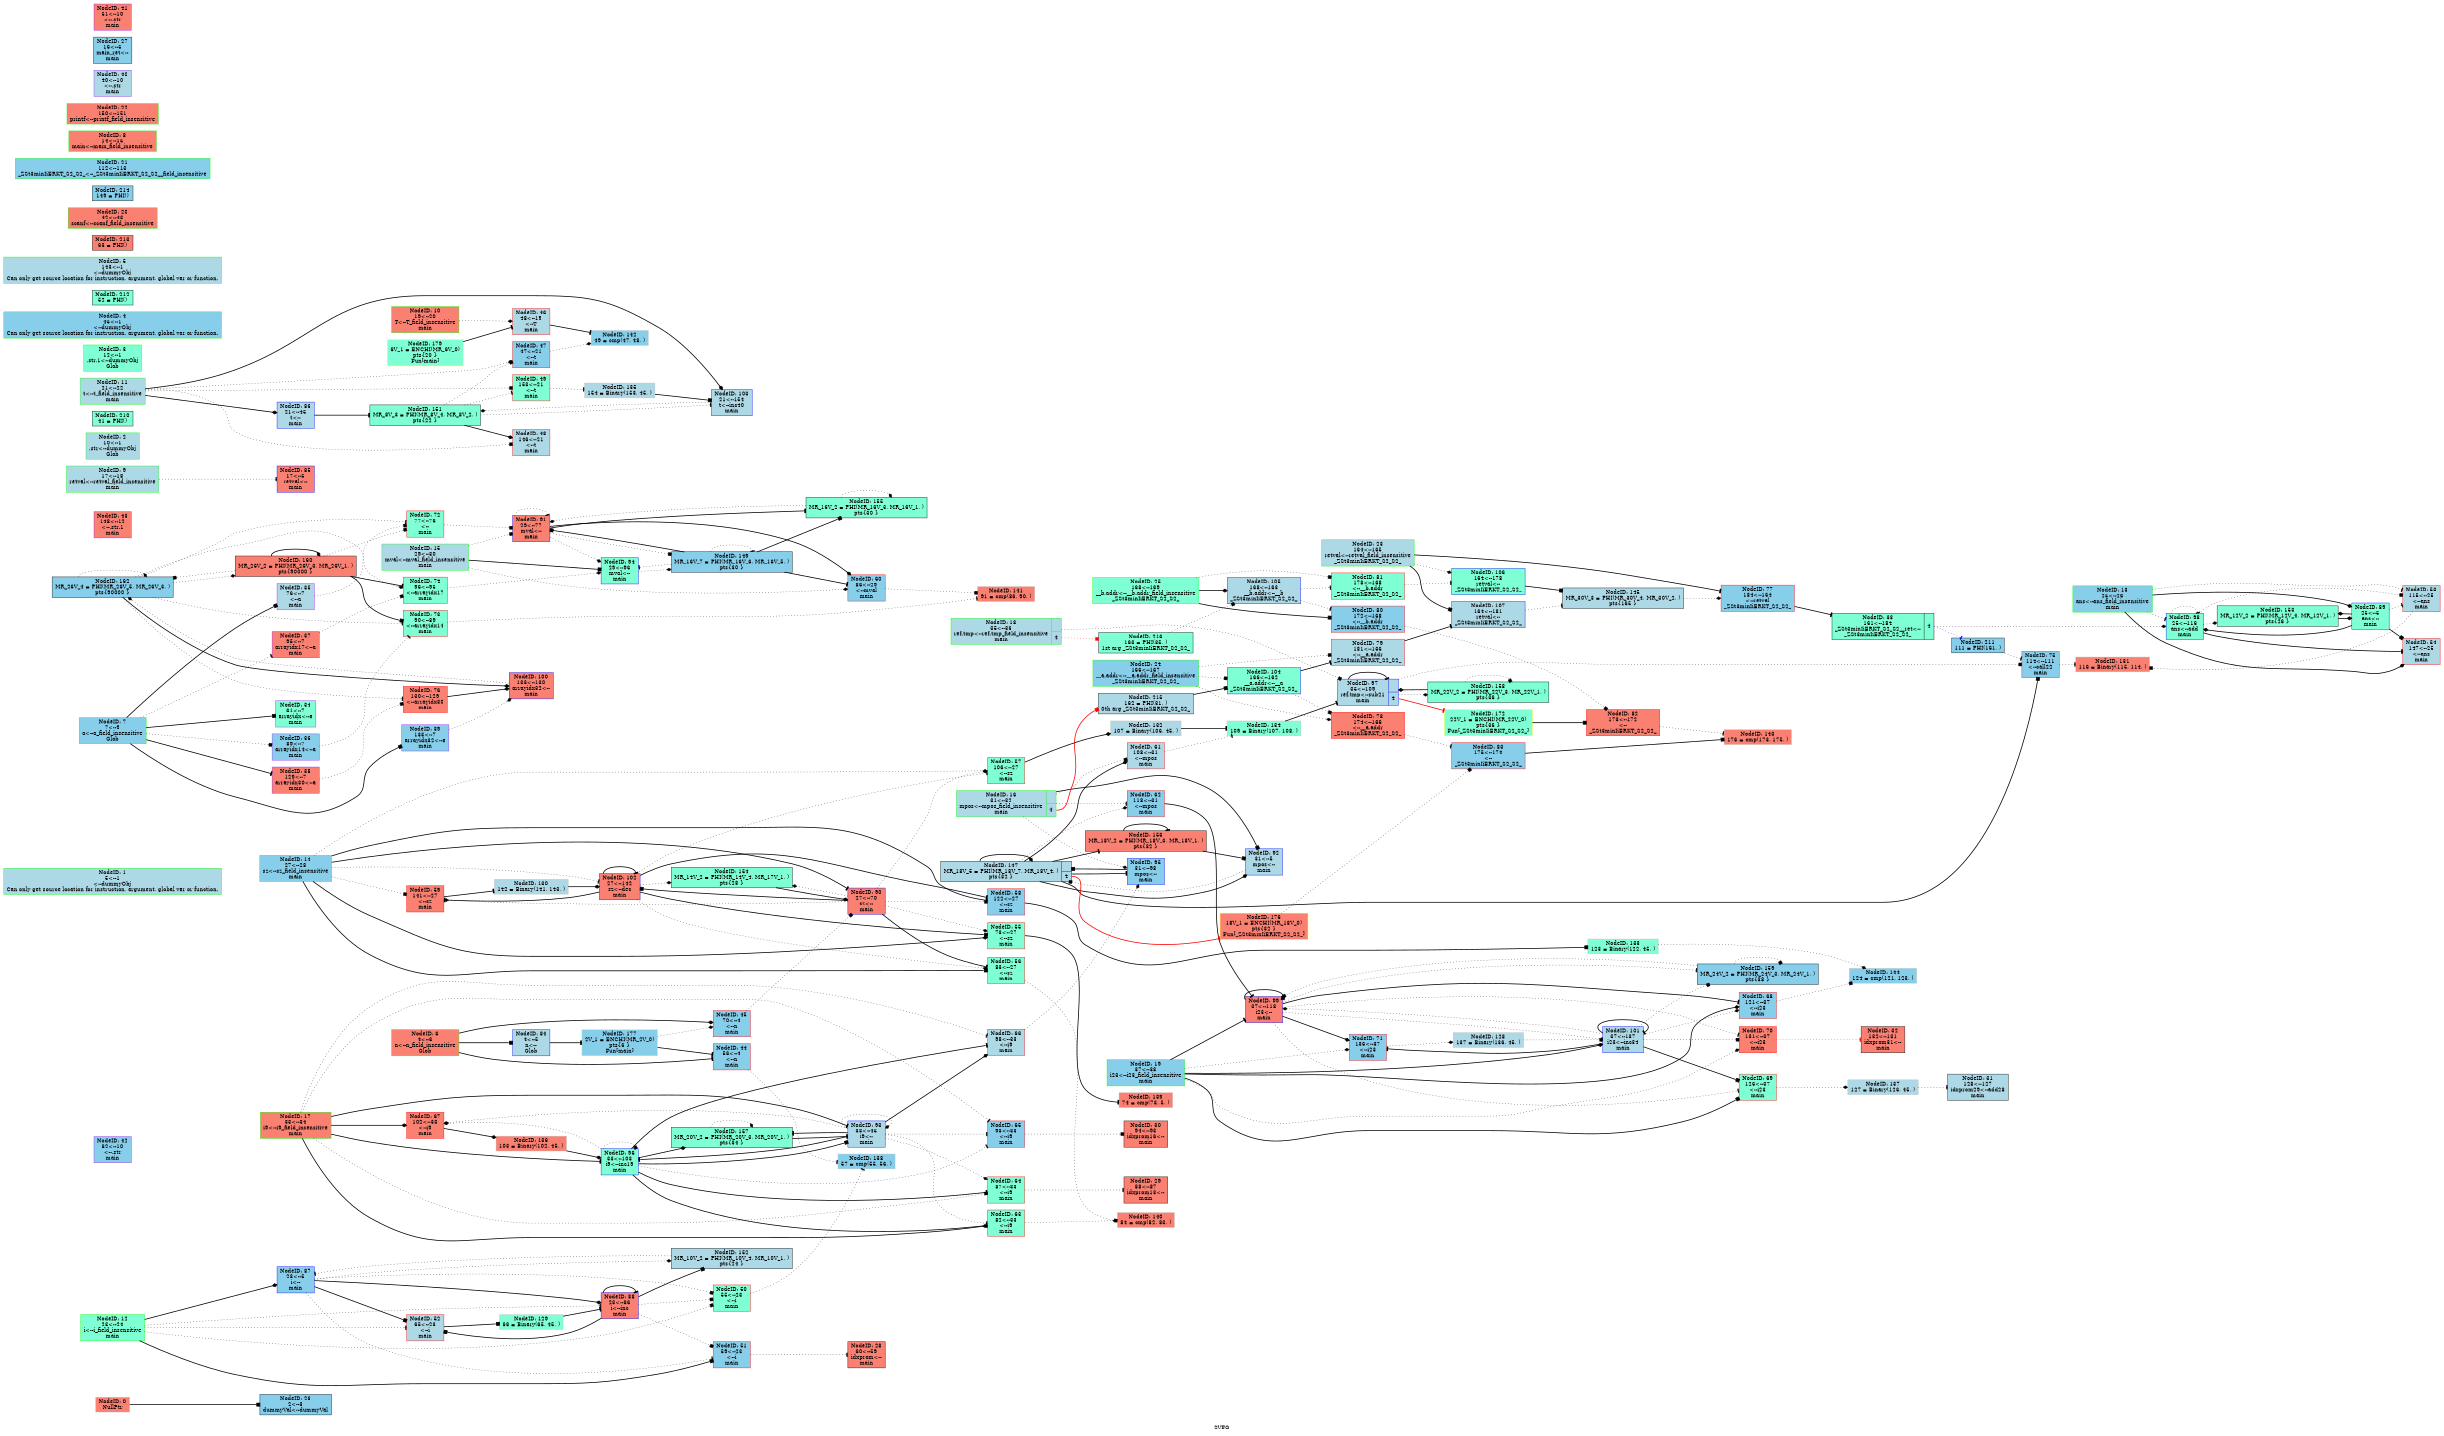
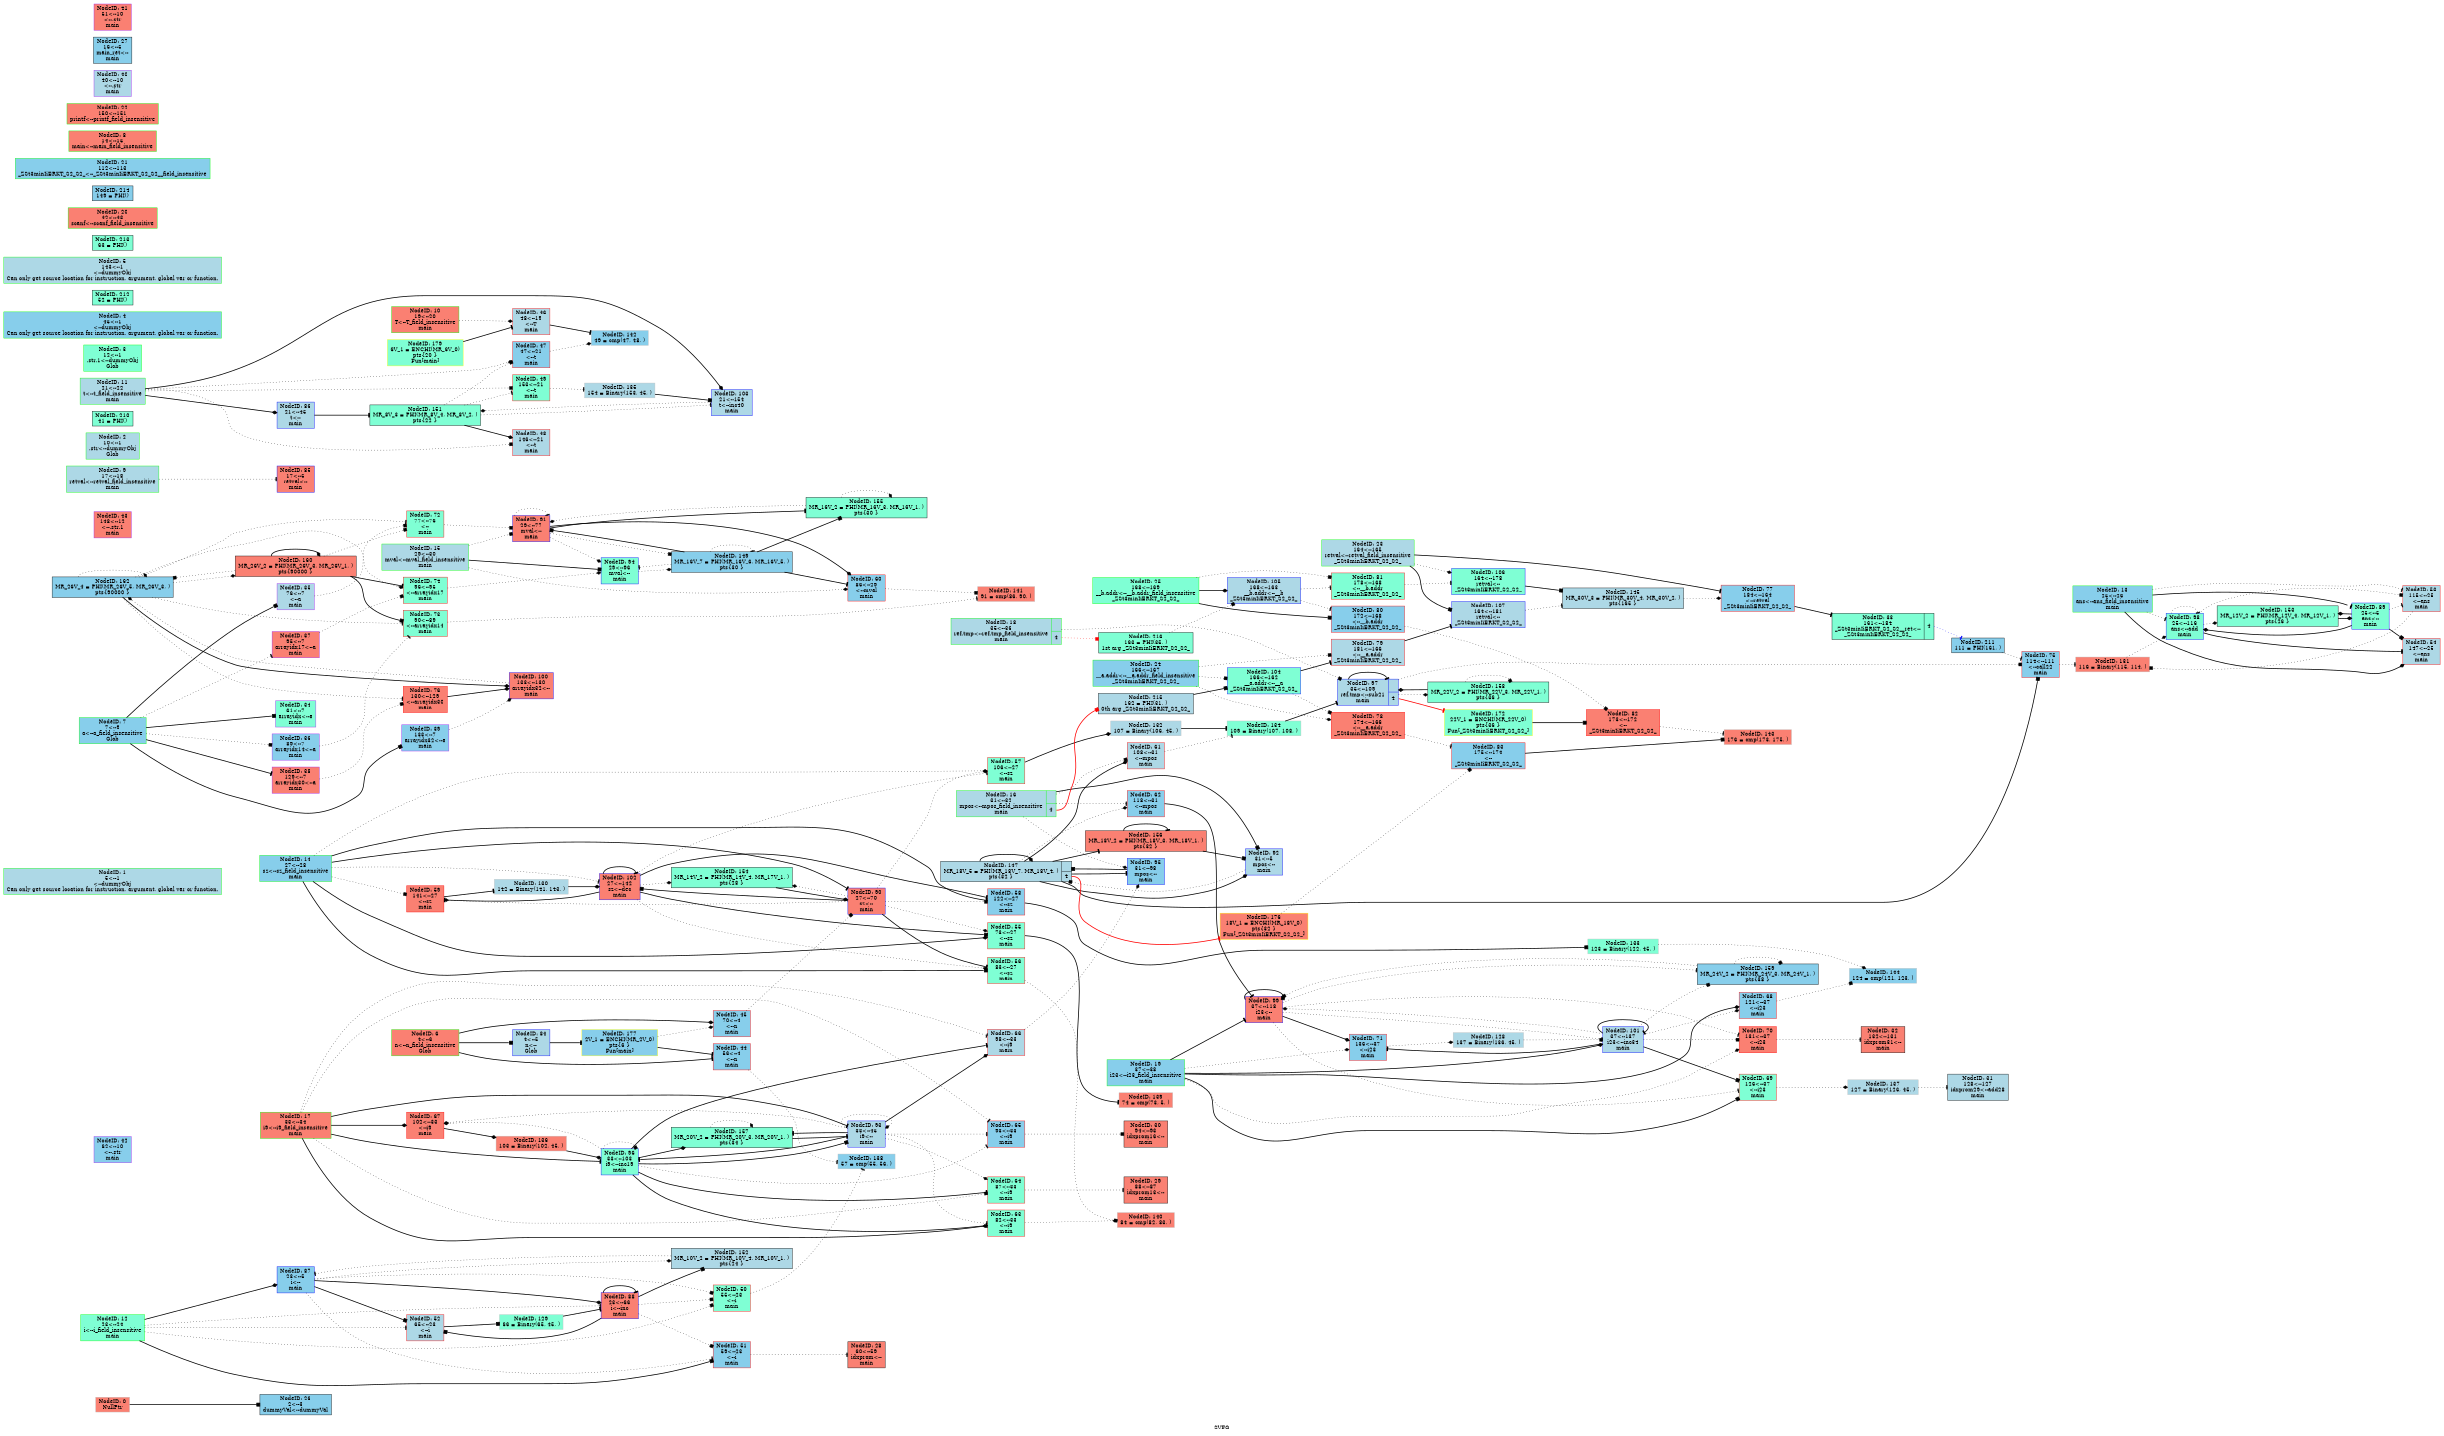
(113, 243) -> (113, 243)
(2246, 593) -> (2246, 593)
(2048, 626) -> (2144, 648)
(1510, 984) -> none
(1818, 1040) -> (1818, 1040)
